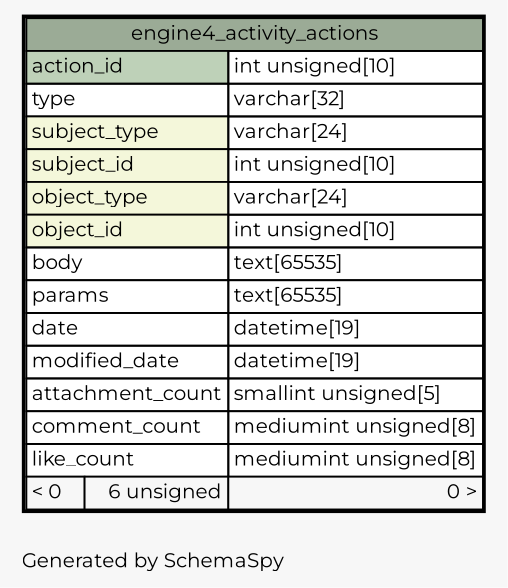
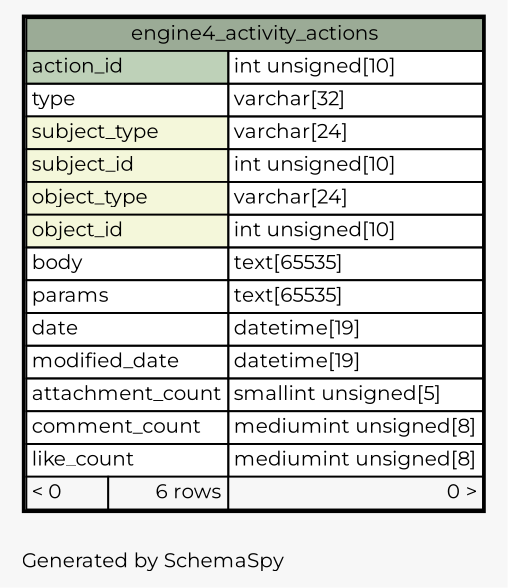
(166, 492) -> (189, 492)
